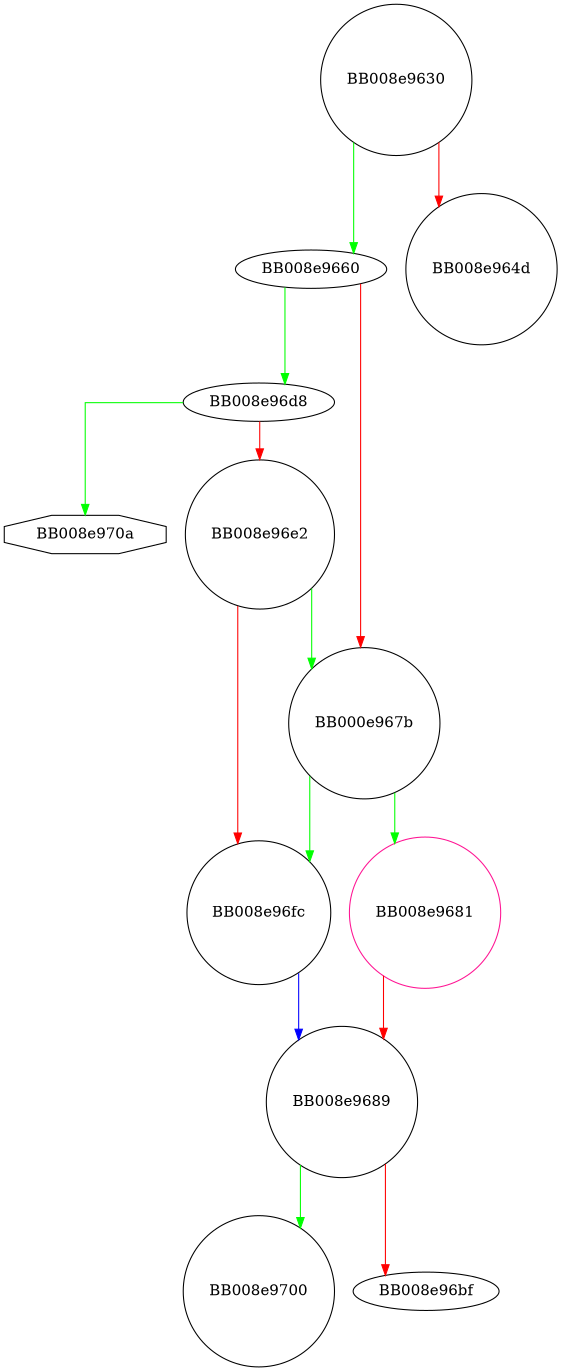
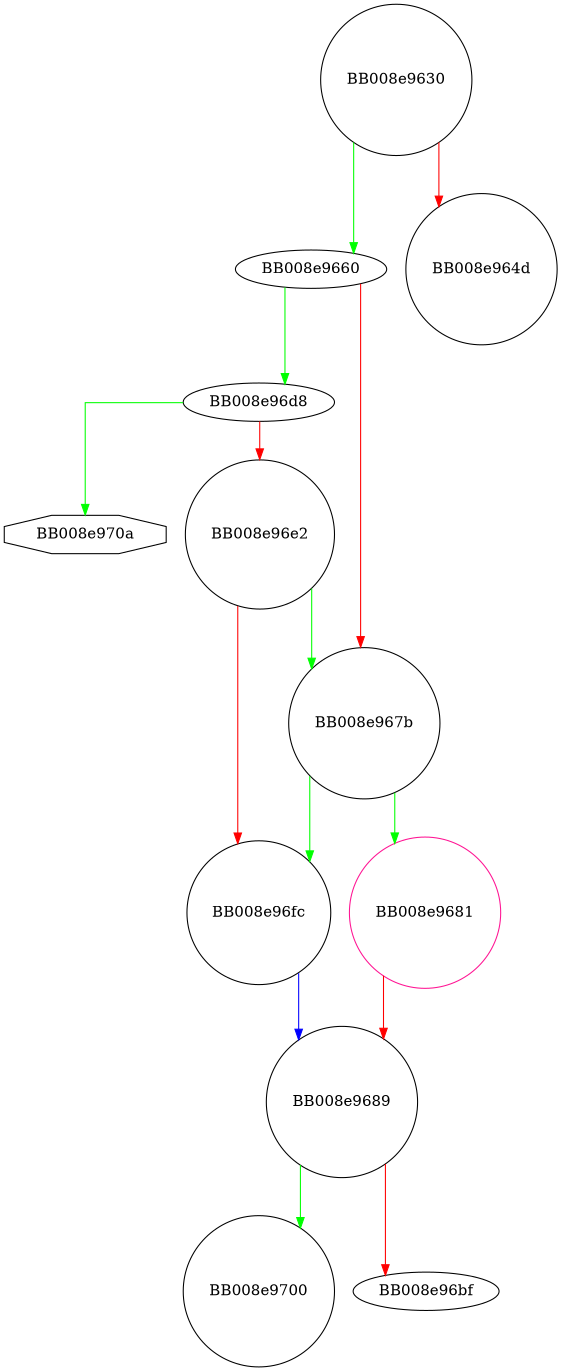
(364, 723) -> (364, 723)
